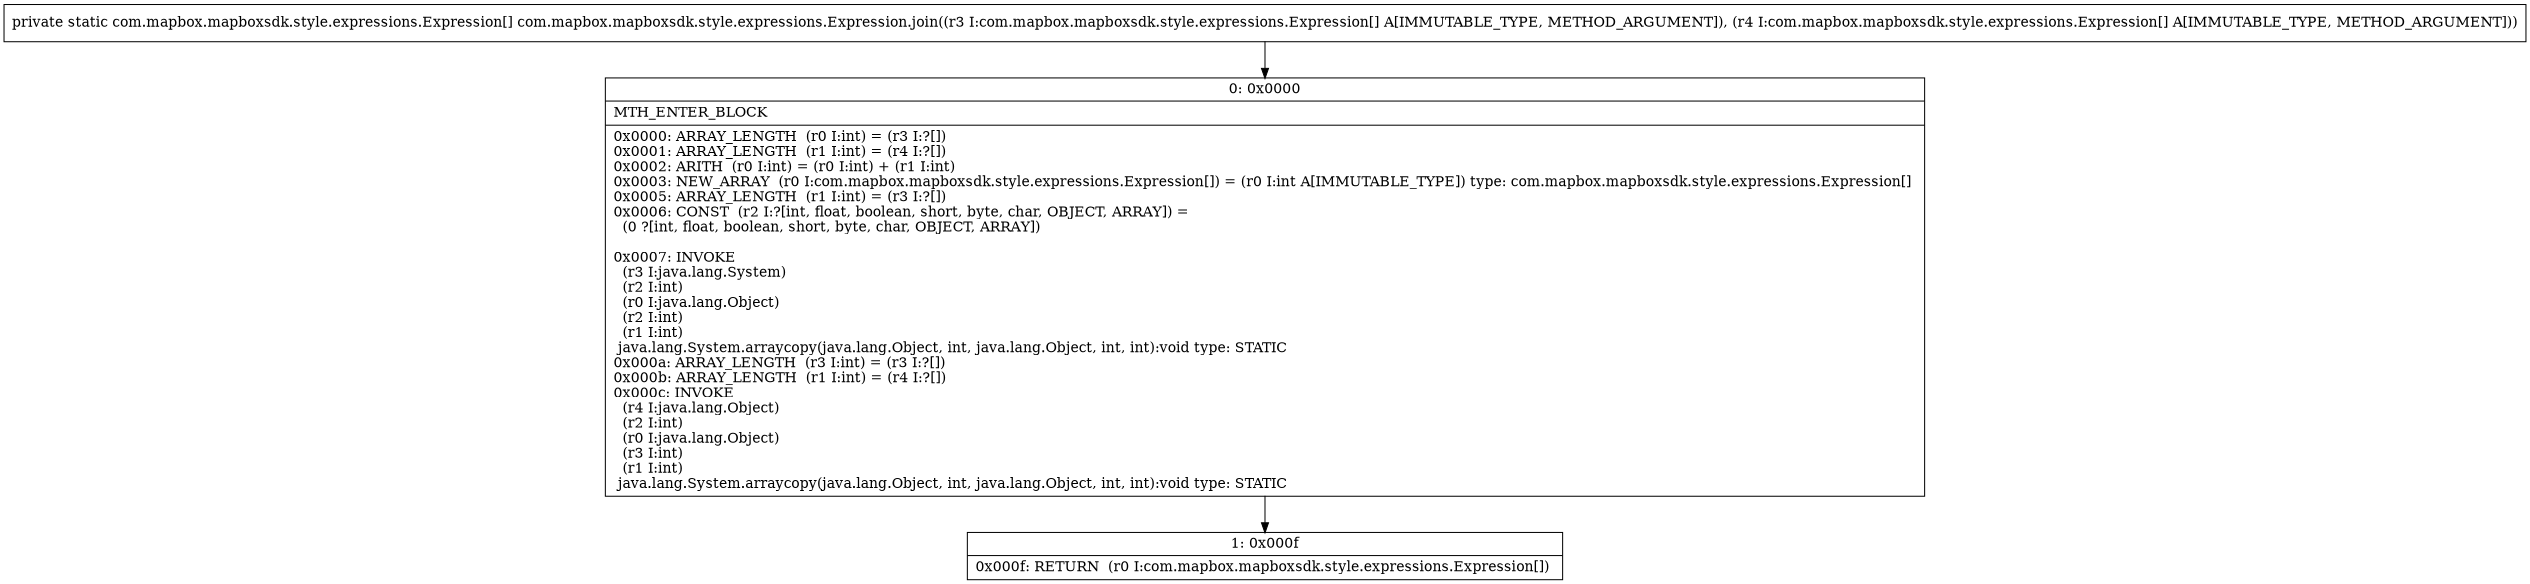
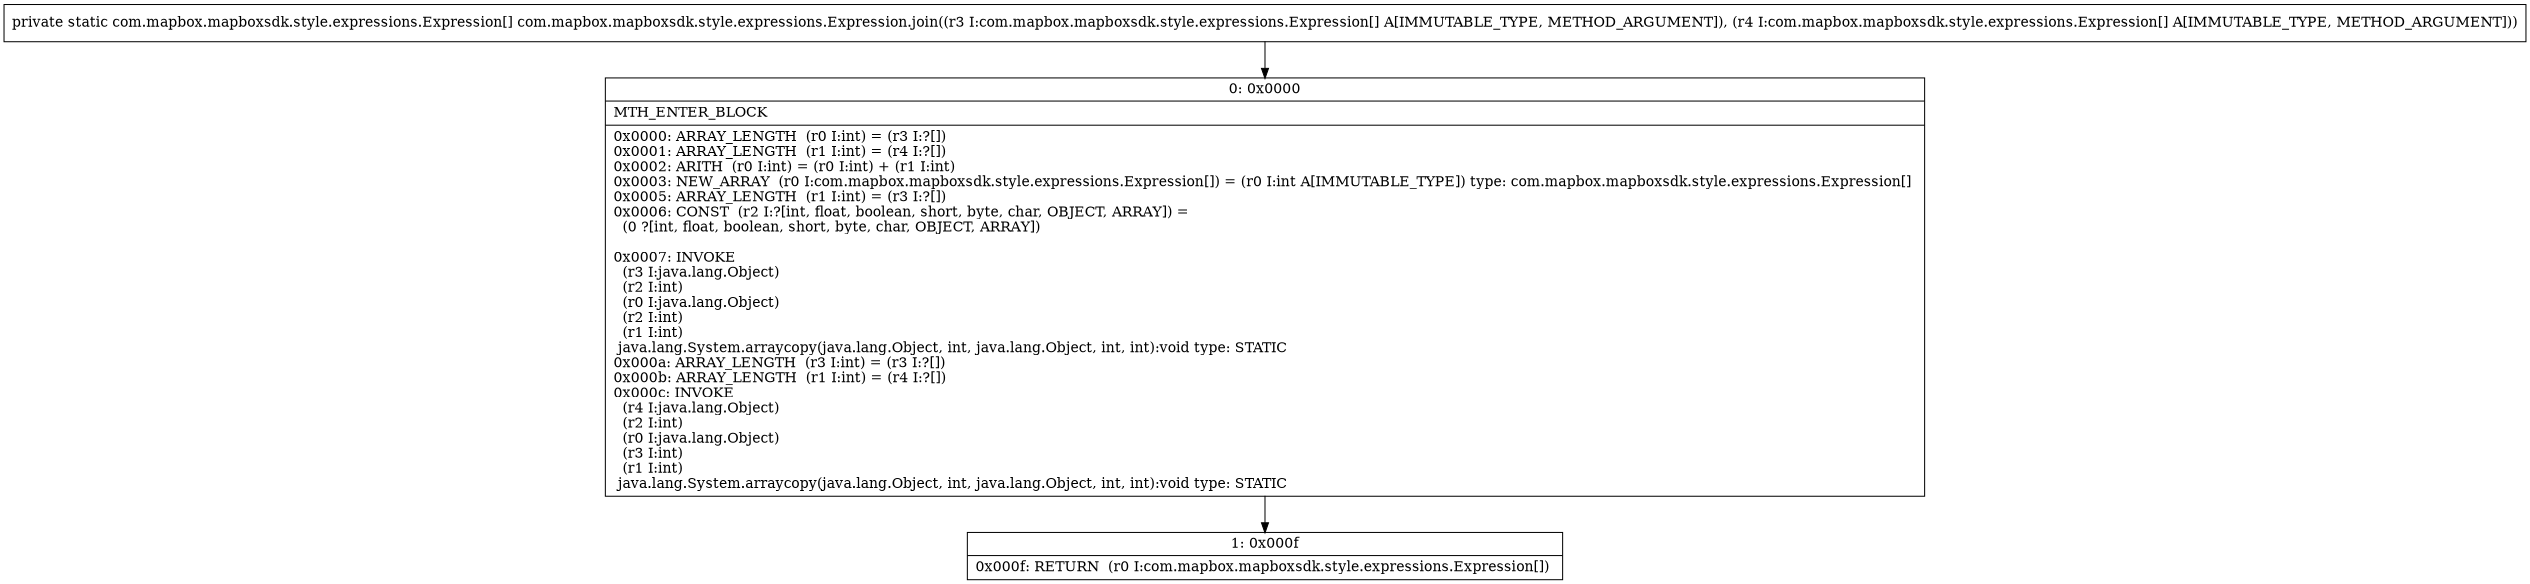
(700, 273) -> (697, 273)
